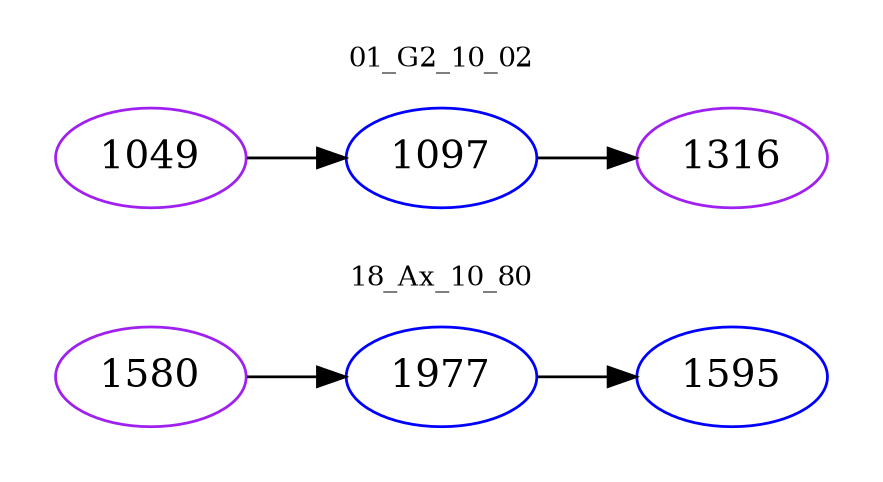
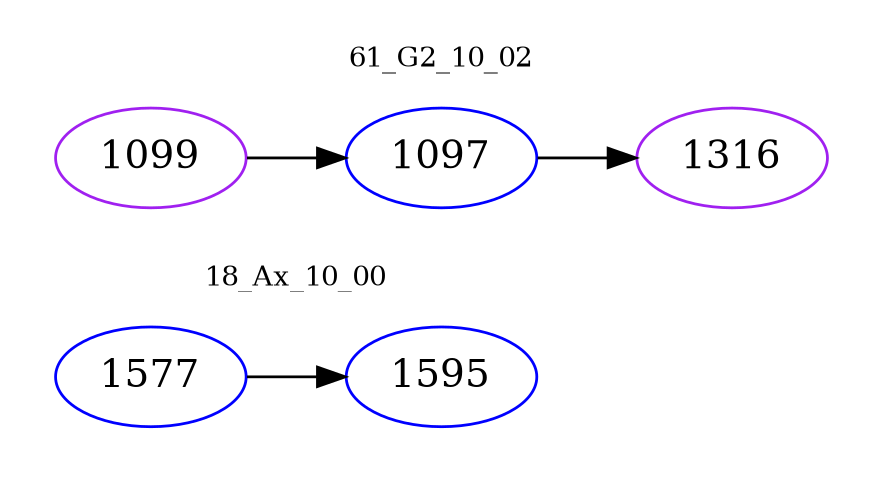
(442, 60) -> (442, 60)
(151, 158) -> (151, 158)
(442, 278) -> (296, 278)
(151, 377) -> none
(442, 377) -> (151, 377)
